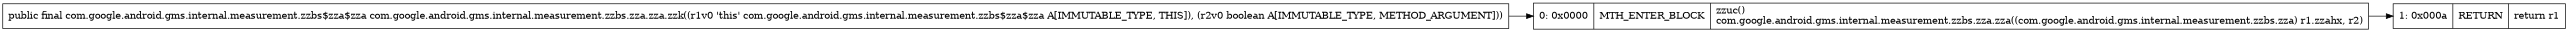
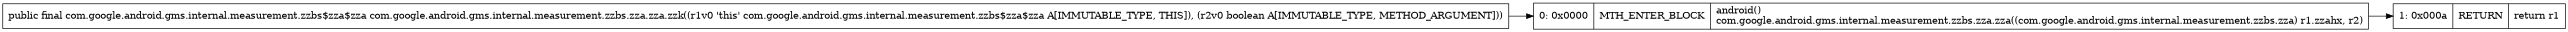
(1731, 11) -> (1739, 11)
